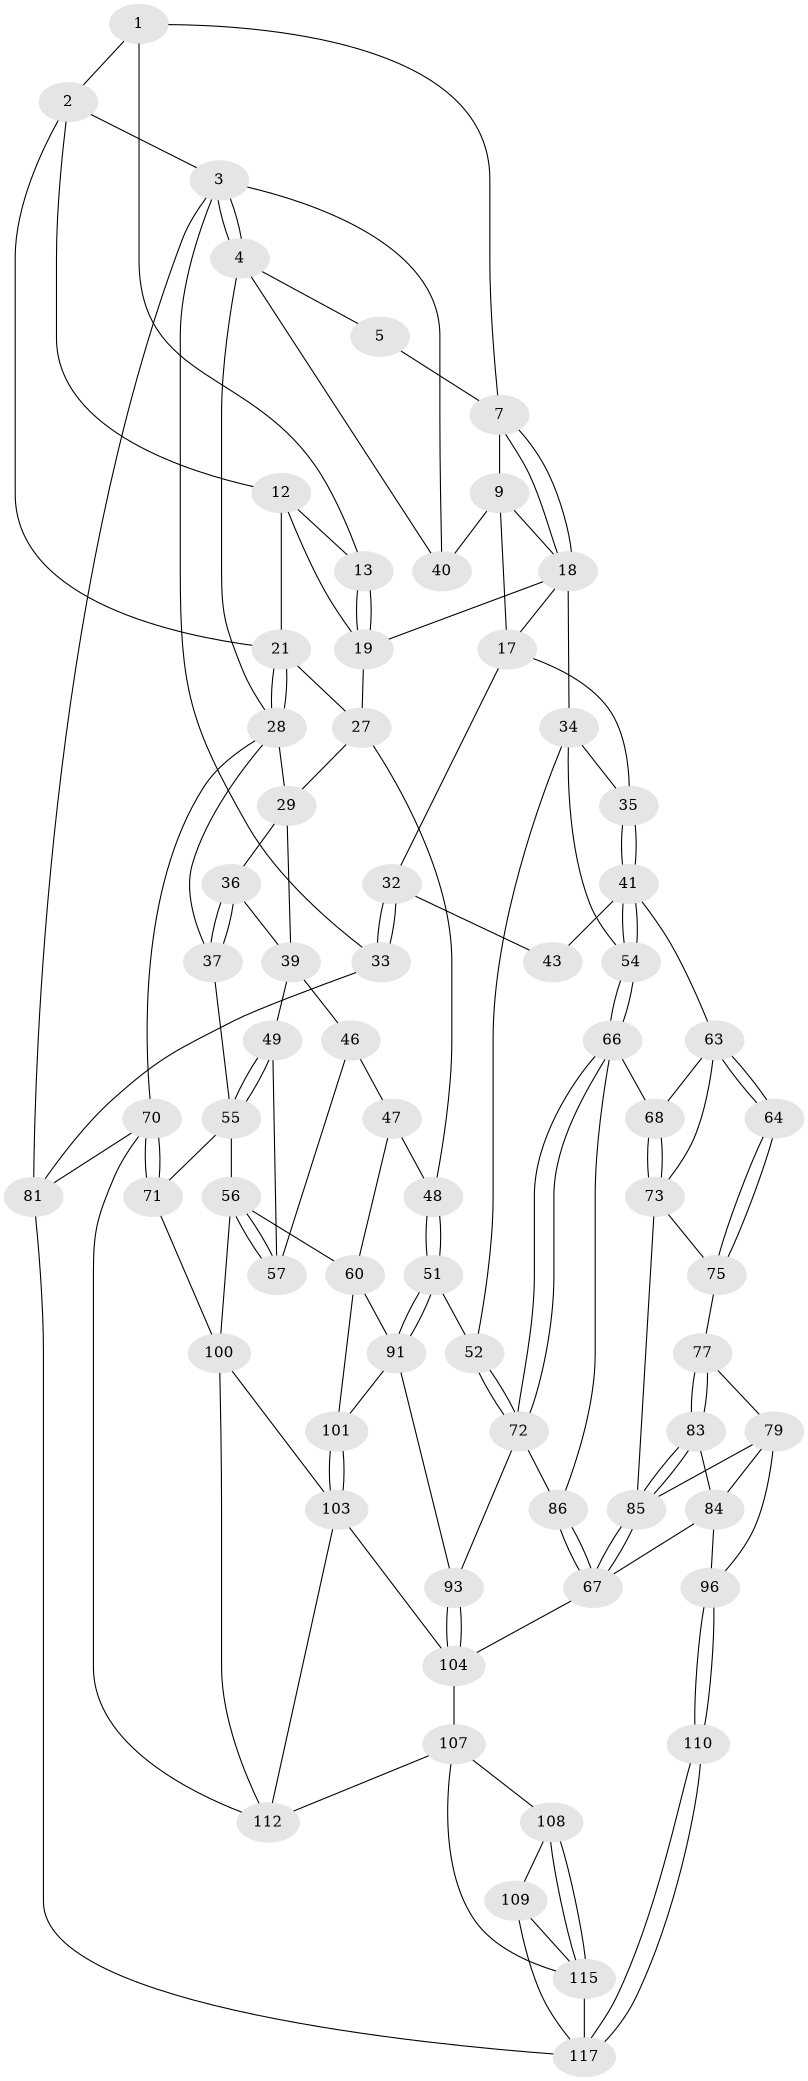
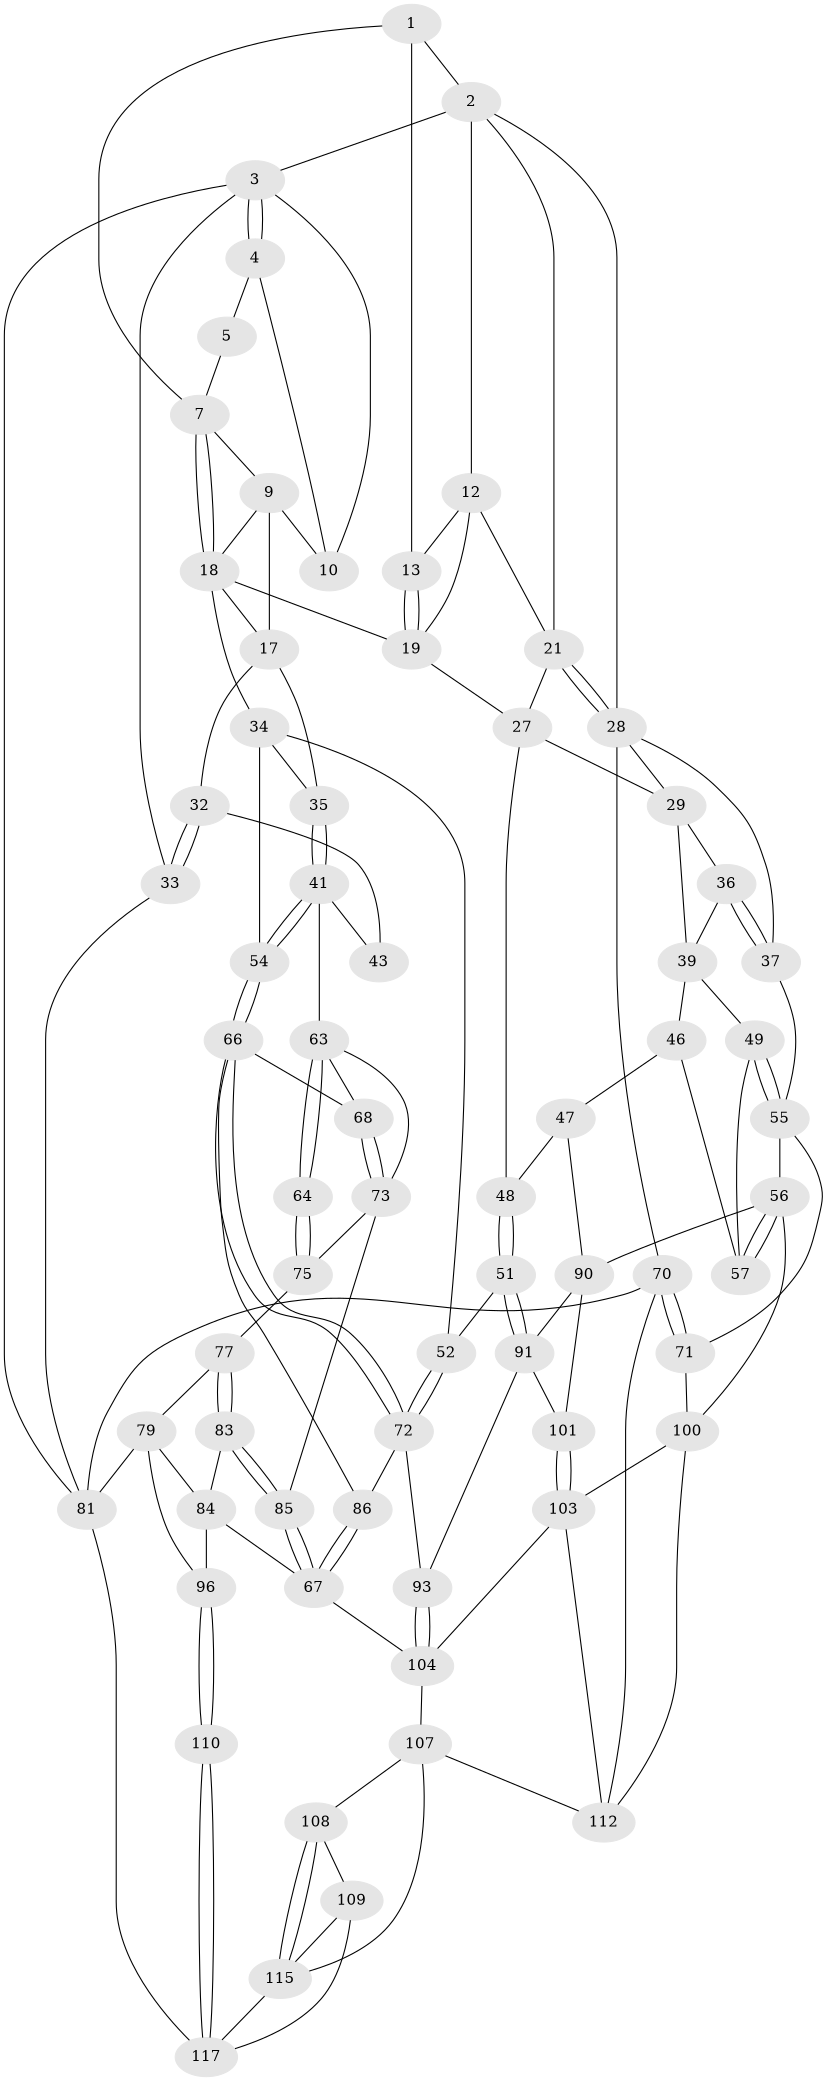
(222, 498) -> (617, 384)
(442, 571) -> (329, 571)
(355, 1275) -> (584, 1275)
(713, 1467) -> (117, 1471)
